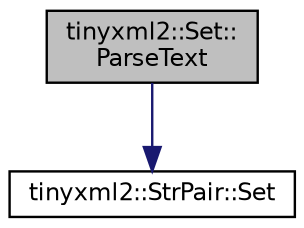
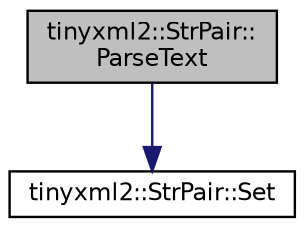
(152, 47) -> (152, 47)
